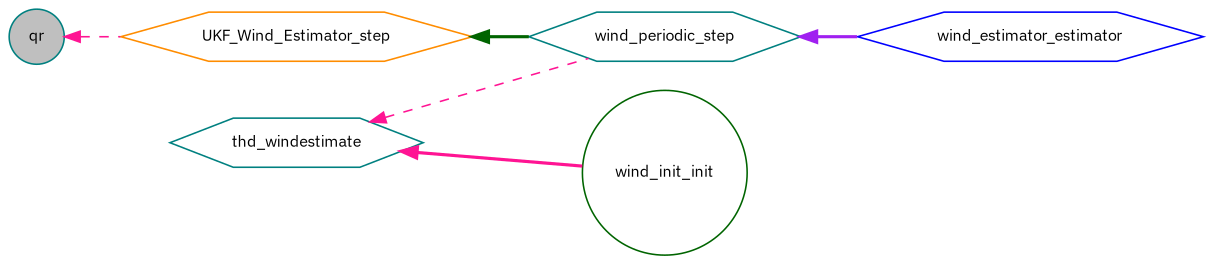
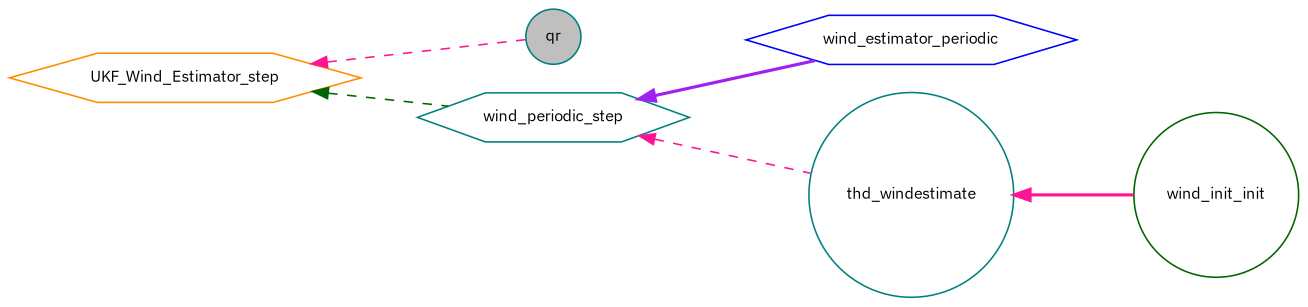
(100, 37) -> (427, 51)
(509, 37) -> (388, 100)
(1030, 37) -> (911, 40)
(487, 88) -> (733, 156)
(297, 143) -> (911, 195)
